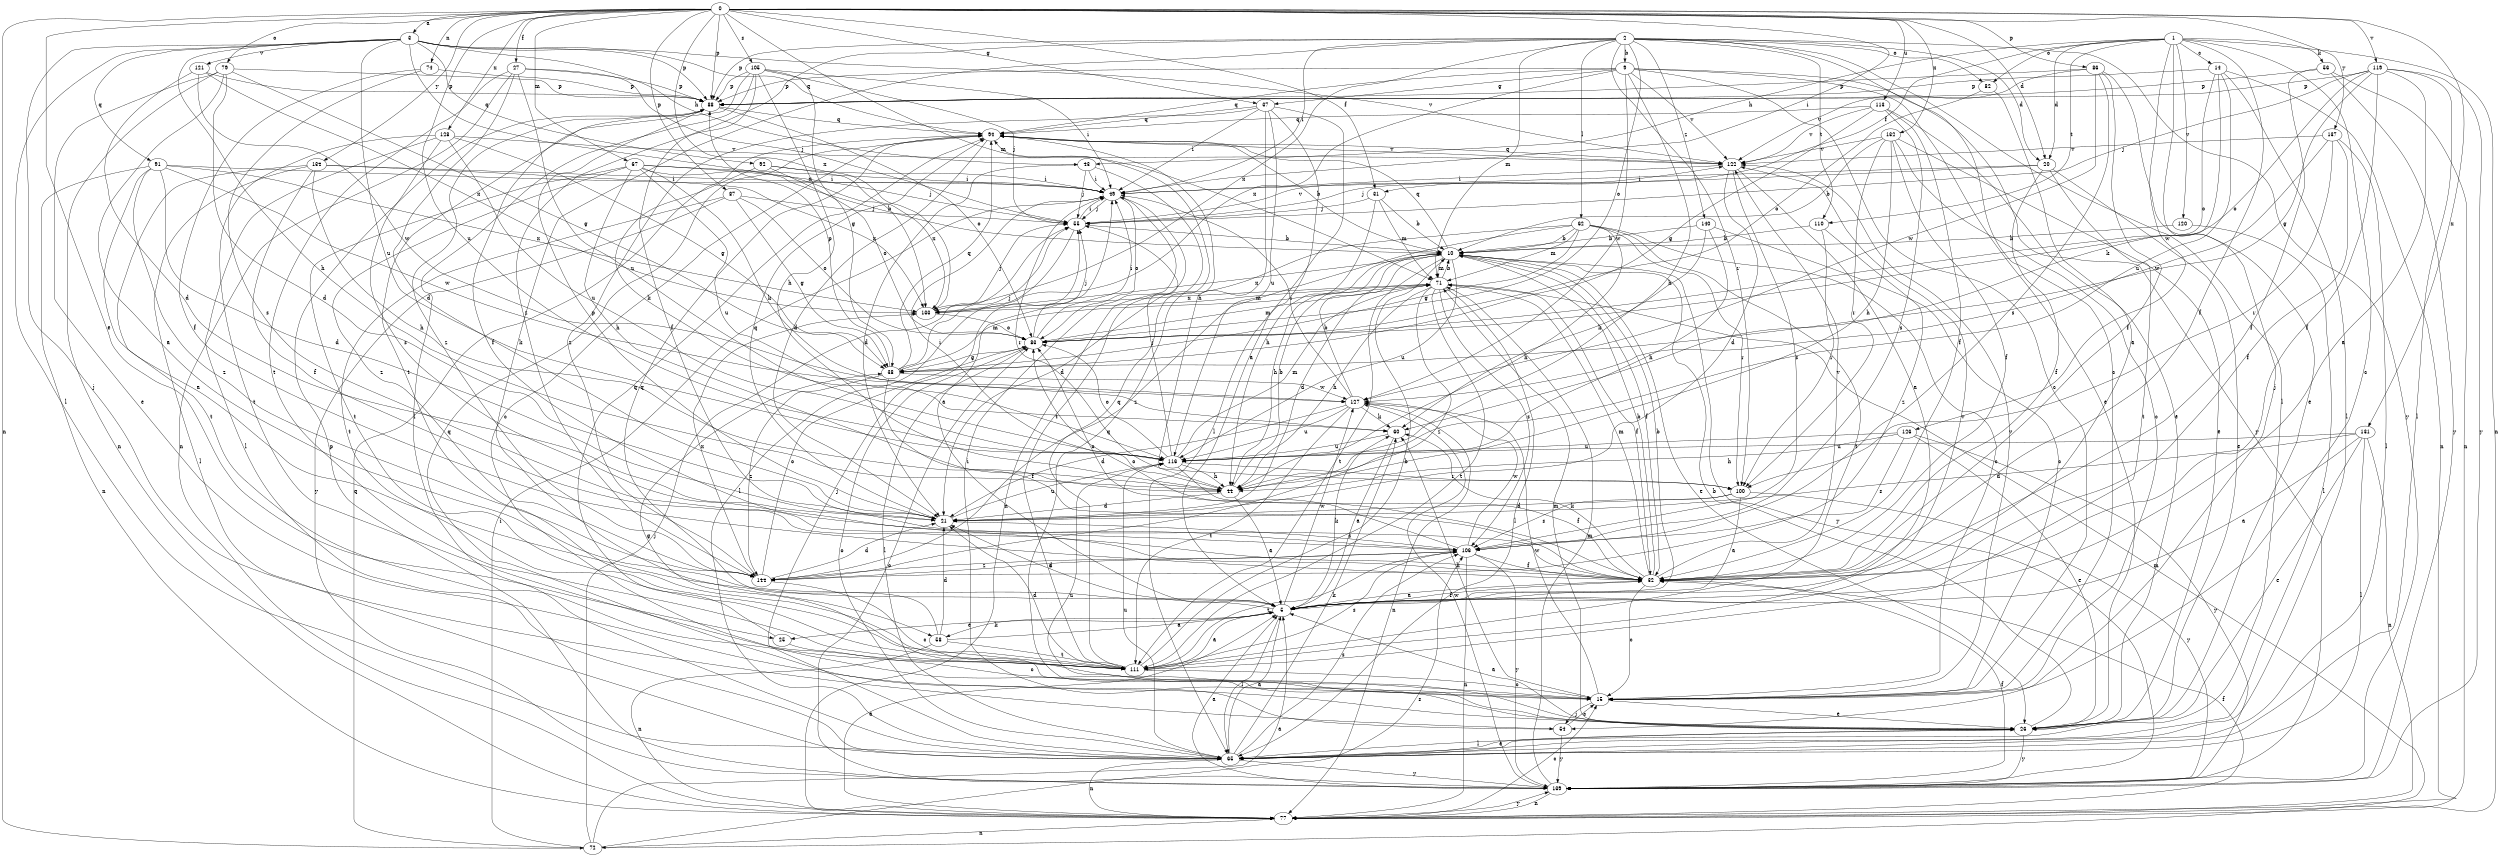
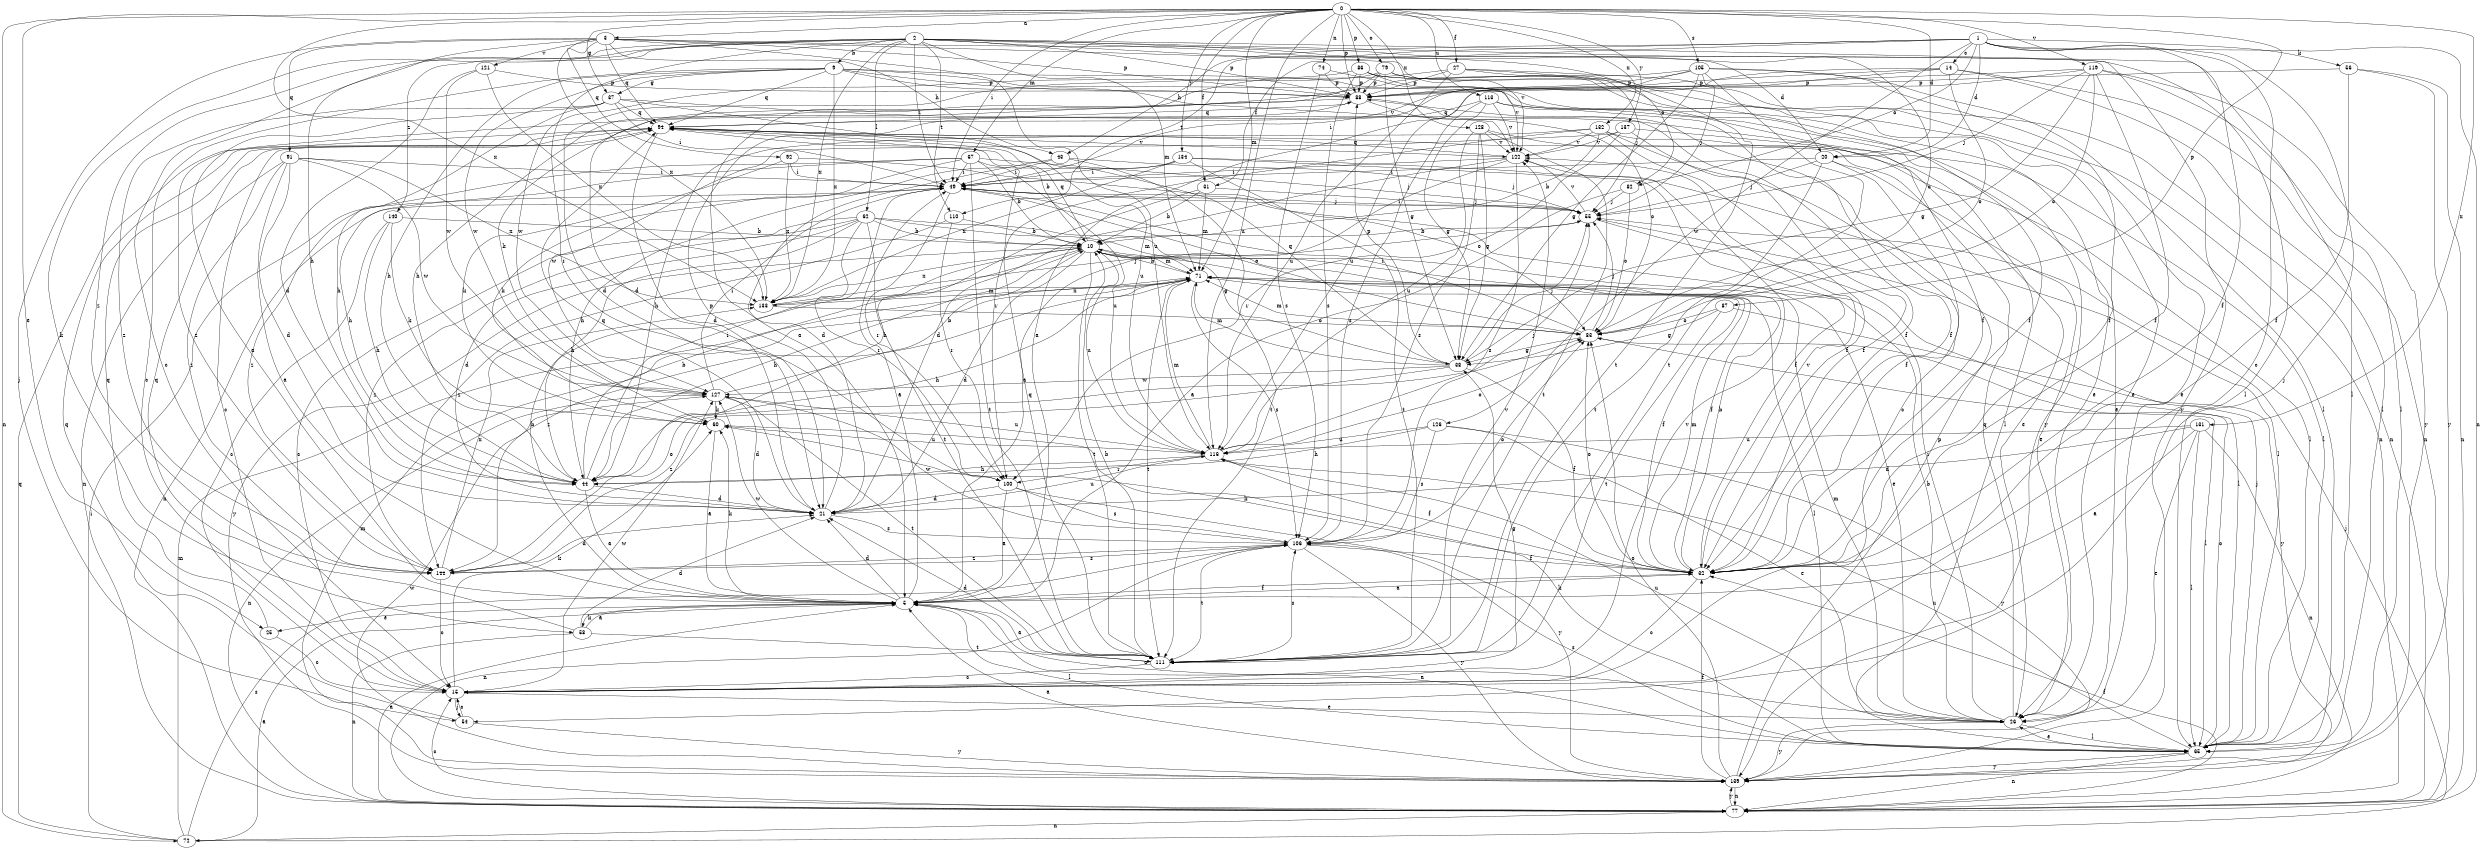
(878, 212) -> (1610, 201)
(2183, 224) -> none
